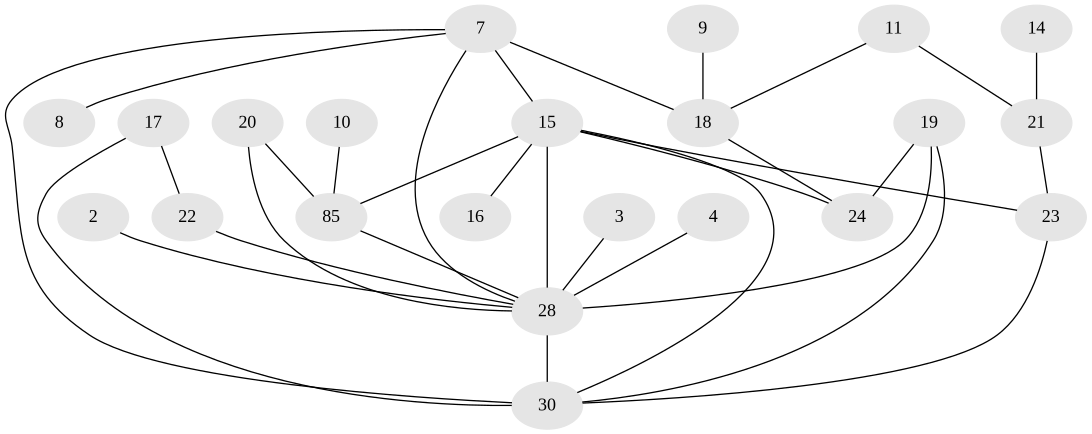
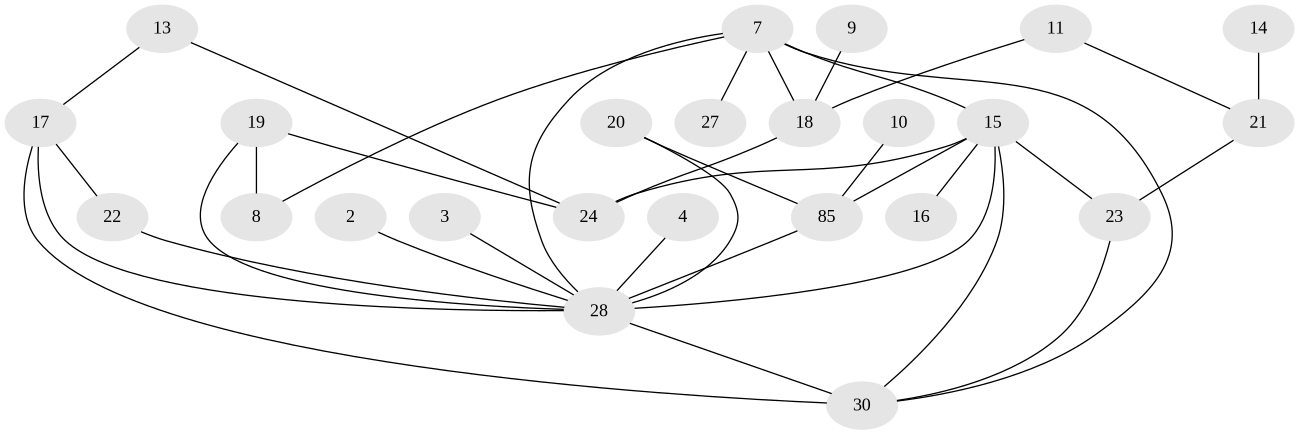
none -> (162, 29)
none -> (710, 123)
none -> (260, 296)
(820, 338) -> (256, 170)
